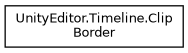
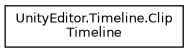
(94, 26) -> (94, 26)
